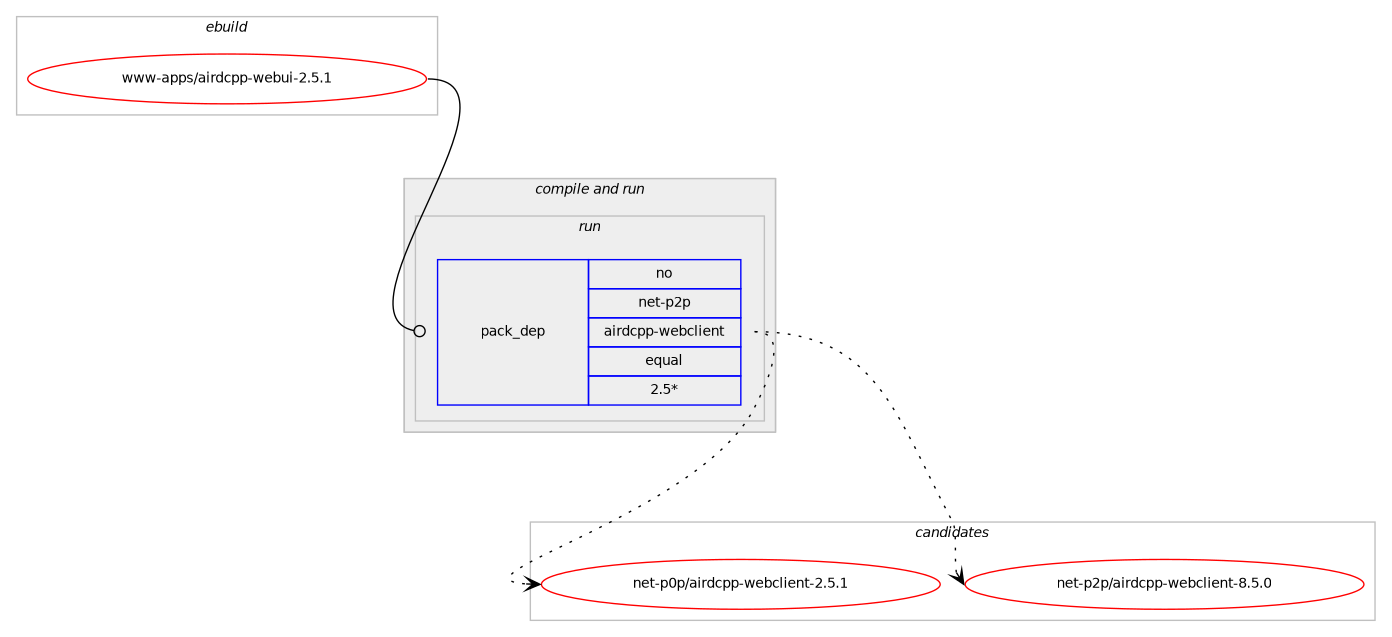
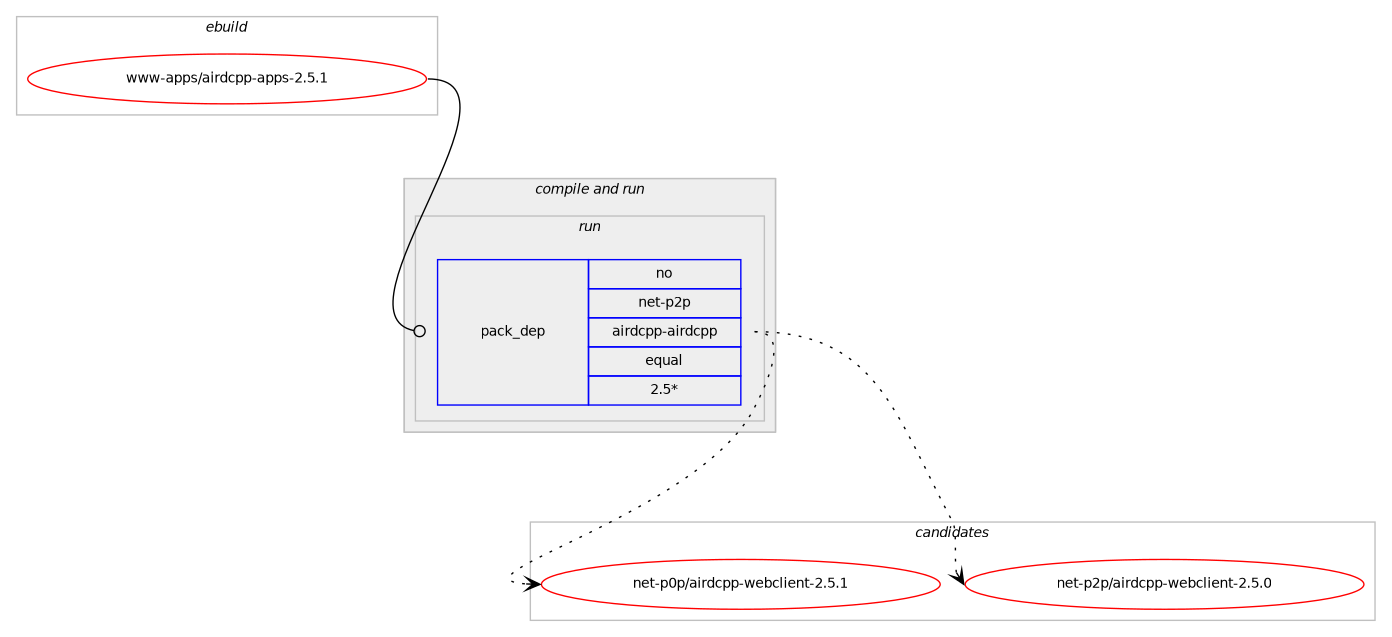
(227, 79) -> (227, 79)
(665, 332) -> (665, 332)
(1165, 584) -> (1165, 584)
